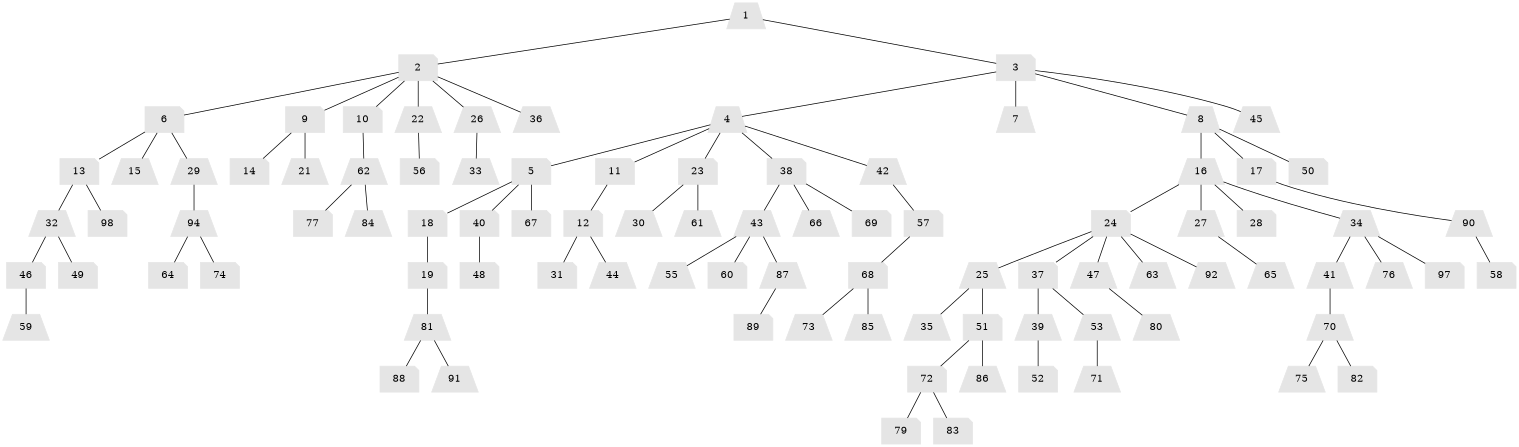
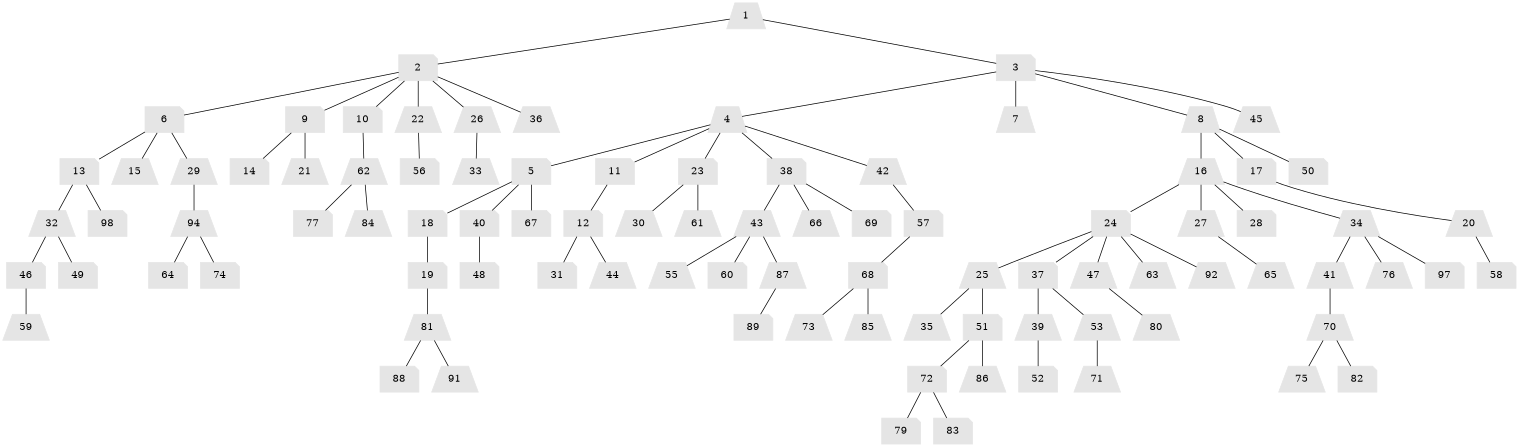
(1469, 223) -> (1469, 223)
